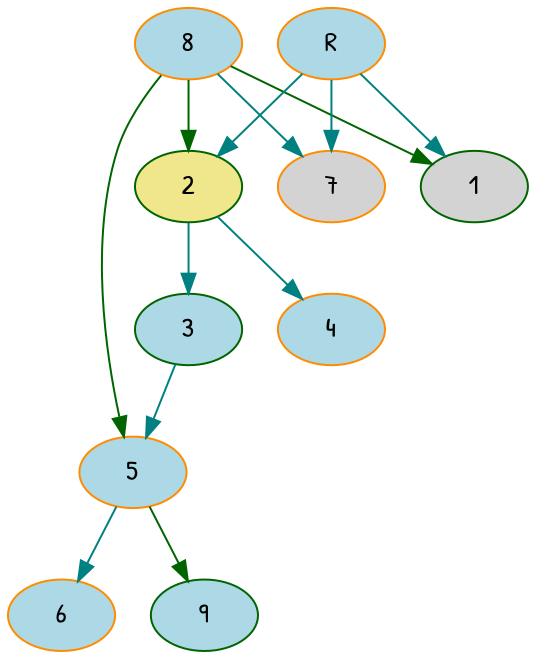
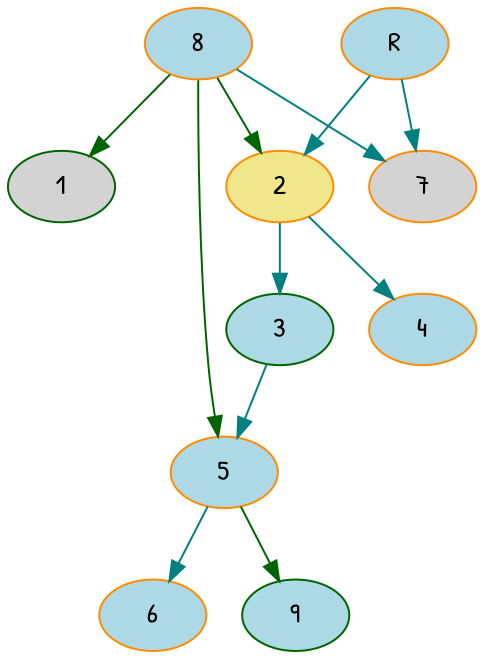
(396, 108) -> none
(189, 187) -> (280, 187)
